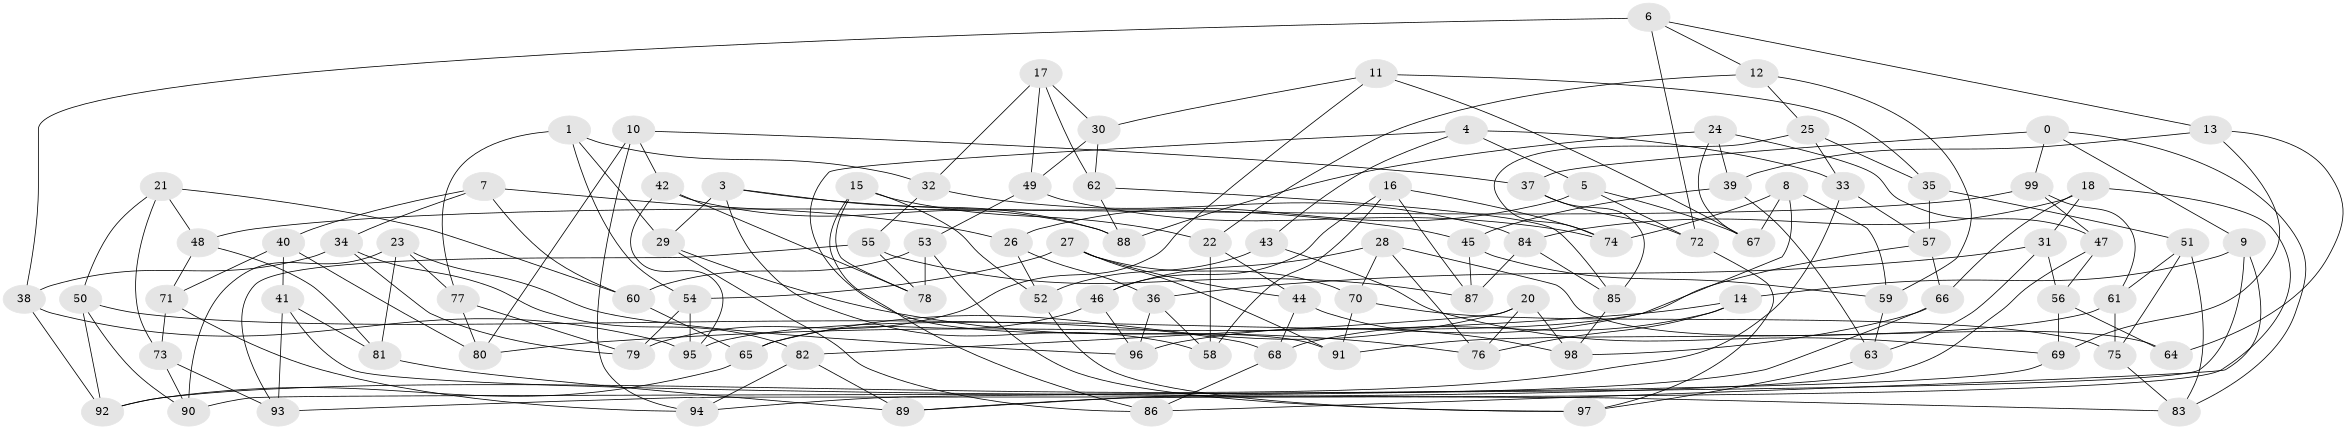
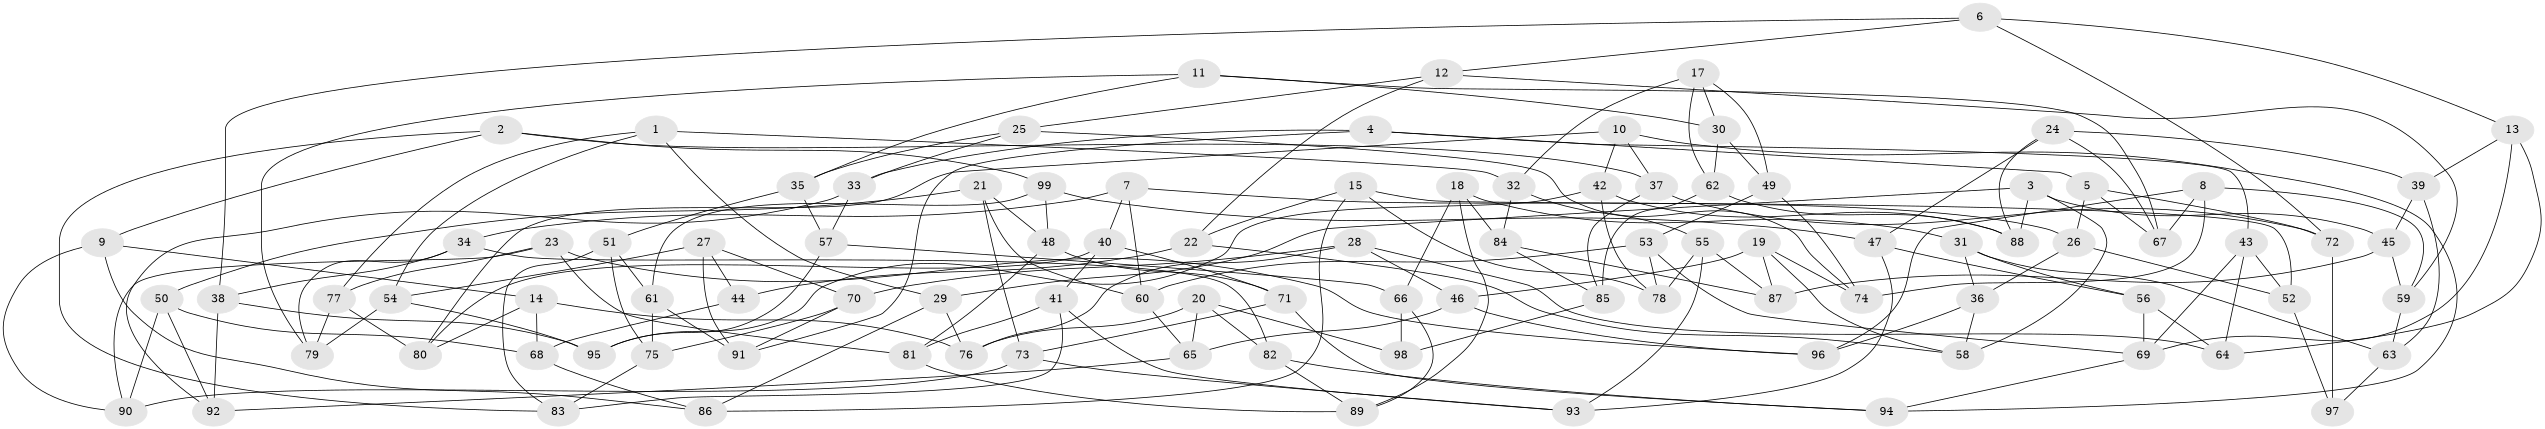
(2048, 130) -> (501, 130)
(1390, 186) -> (1759, 243)
none -> (2235, 299)
(1433, 332) -> none
(1126, 385) -> (1845, 326)
